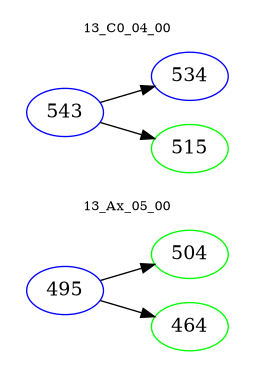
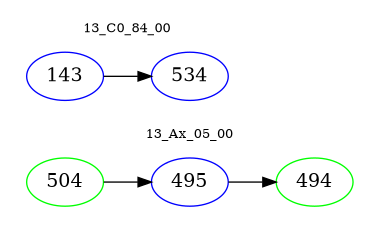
(127, 29) -> (127, 29)
(65, 112) -> (65, 76)
(190, 149) -> none
(121, 274) -> (121, 182)
(190, 327) -> (315, 182)
